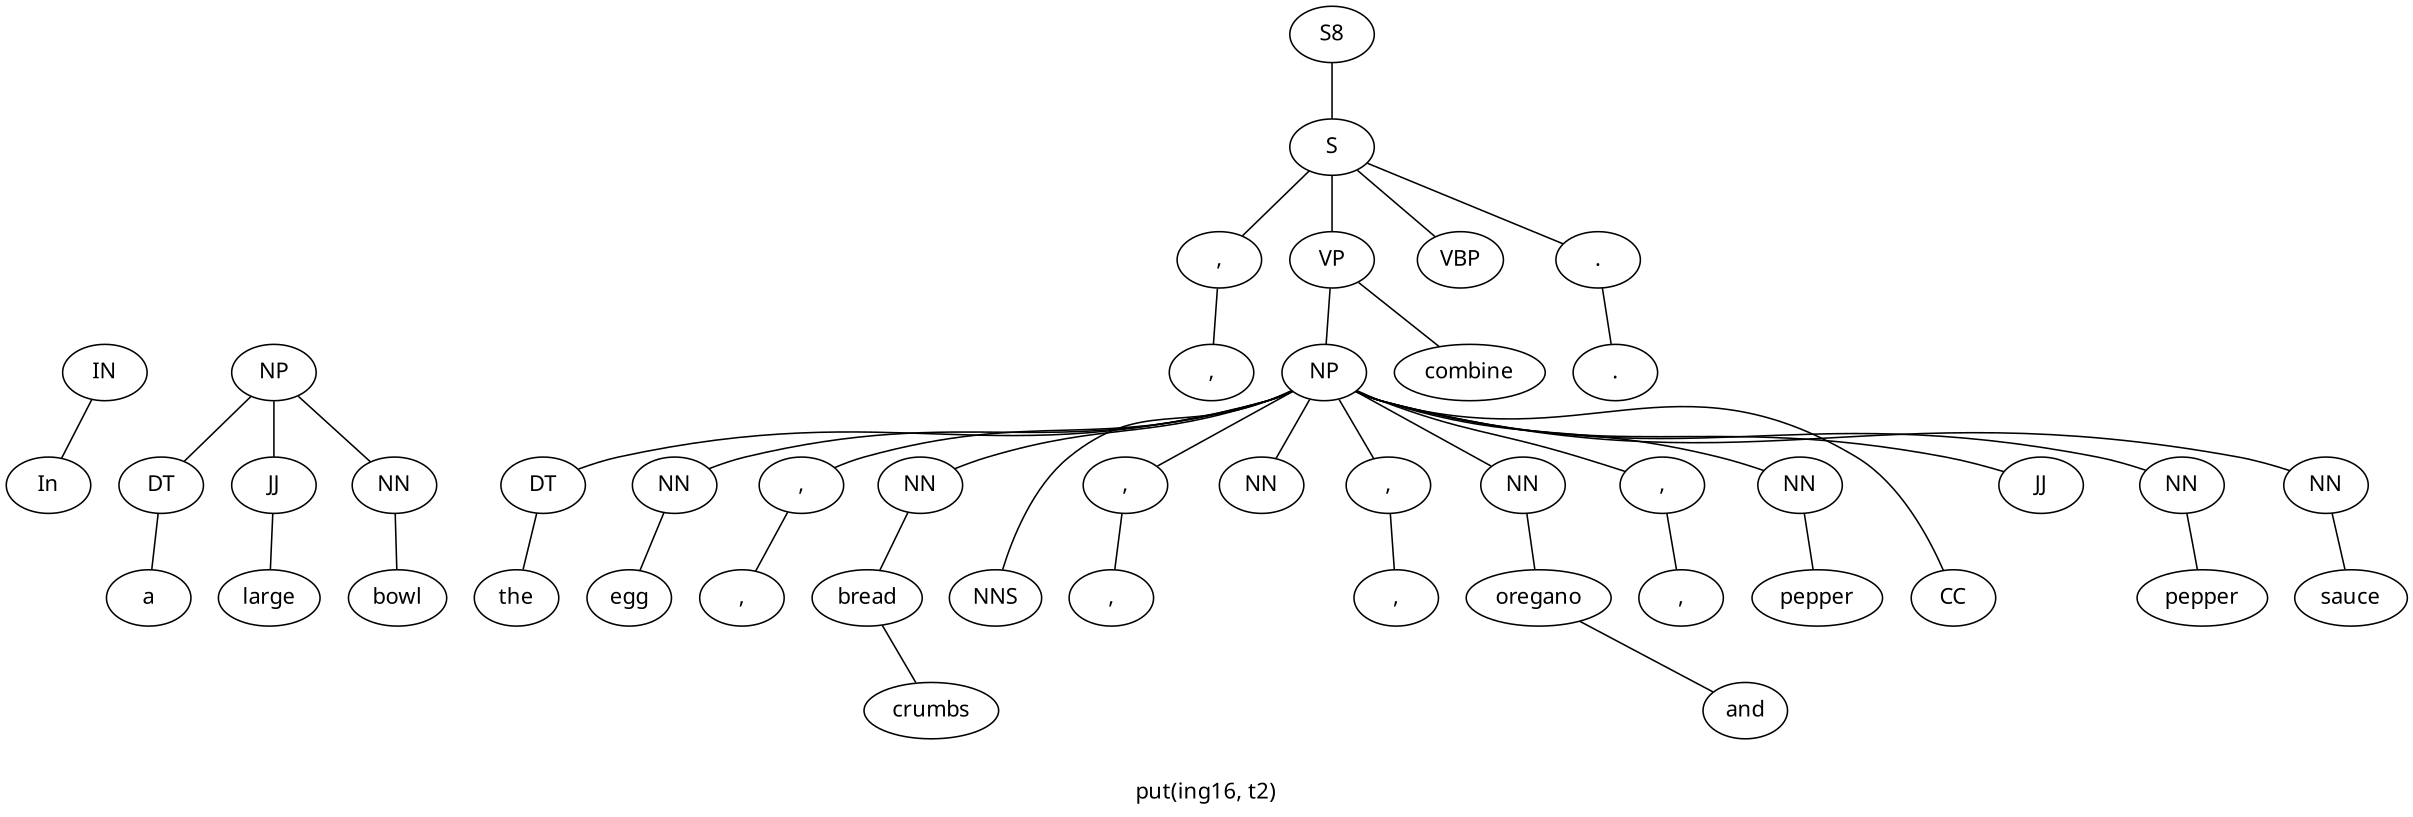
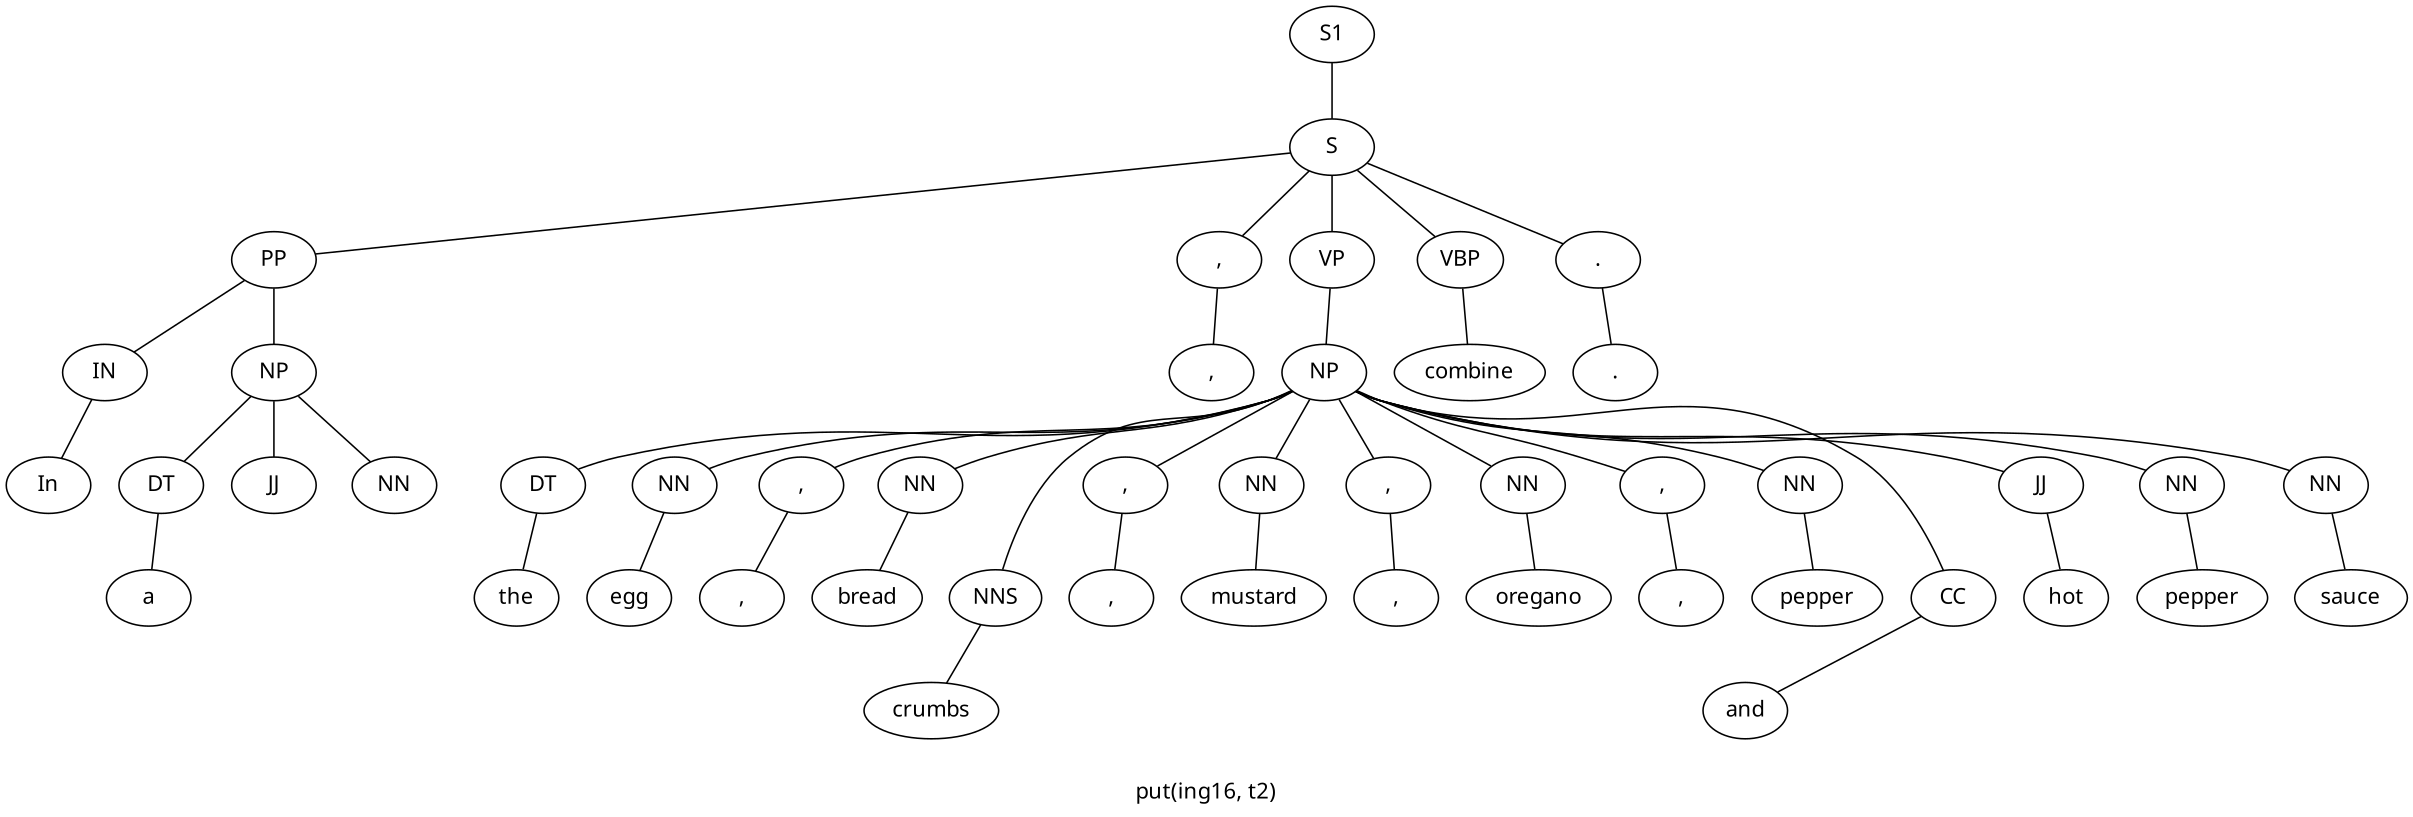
(1332, 34) -> (1332, 34)
none -> (274, 260)
(1399, 315) -> (1465, 316)
(269, 598) -> none
(398, 598) -> none
none -> (1254, 598)
none -> (2066, 598)
(899, 654) -> (964, 654)
(1646, 657) -> (1850, 654)
